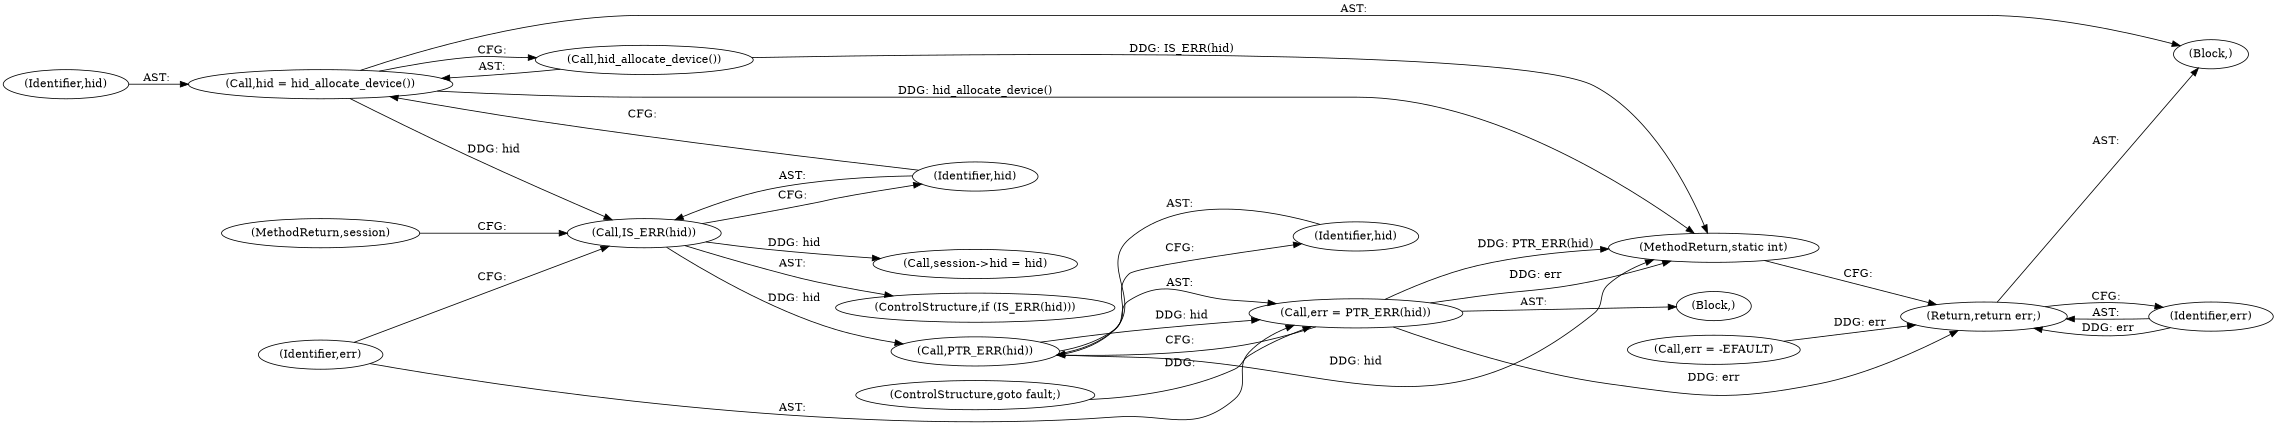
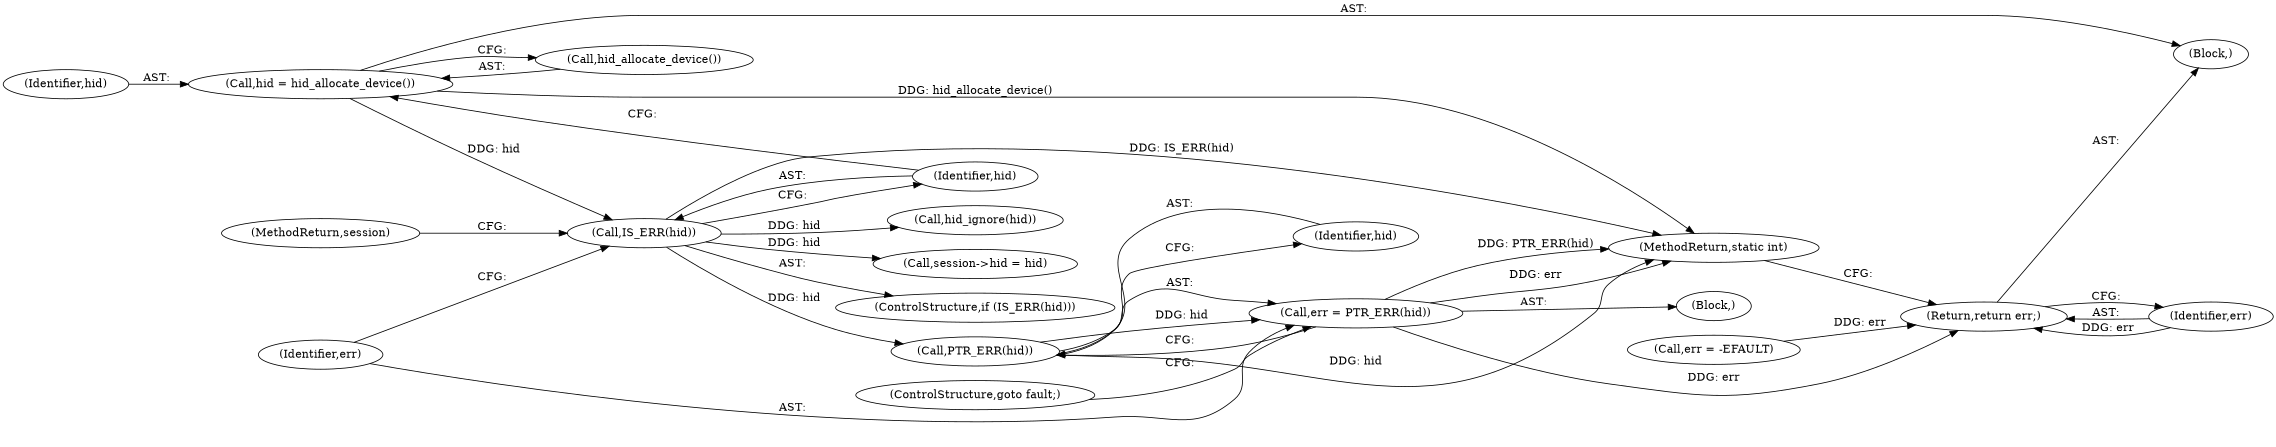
(1265, 57) -> (1155, 157)
none -> (975, 220)
(1182, 363) -> (1182, 363)
